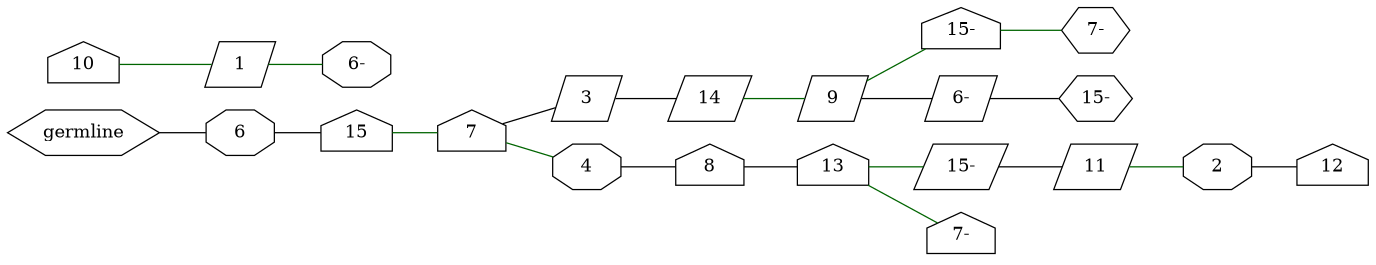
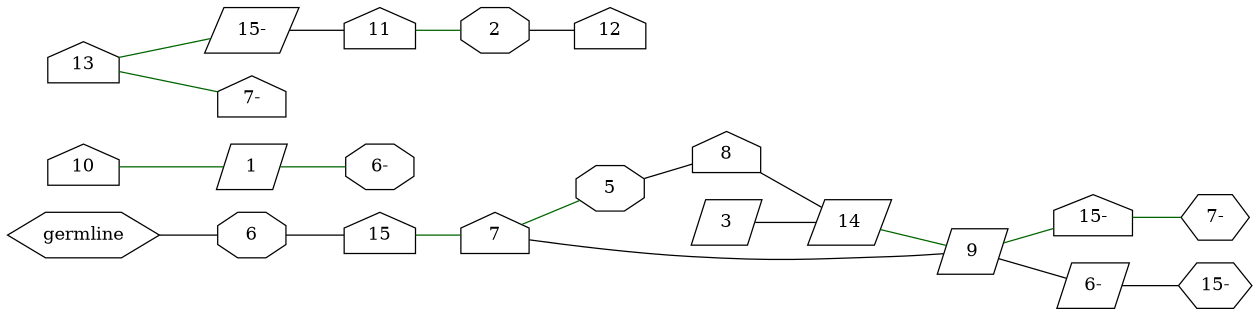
(529, 116) -> (736, 259)
(587, 167) -> (610, 188)
(771, 167) -> (791, 190)
(1096, 167) -> (380, 30)
